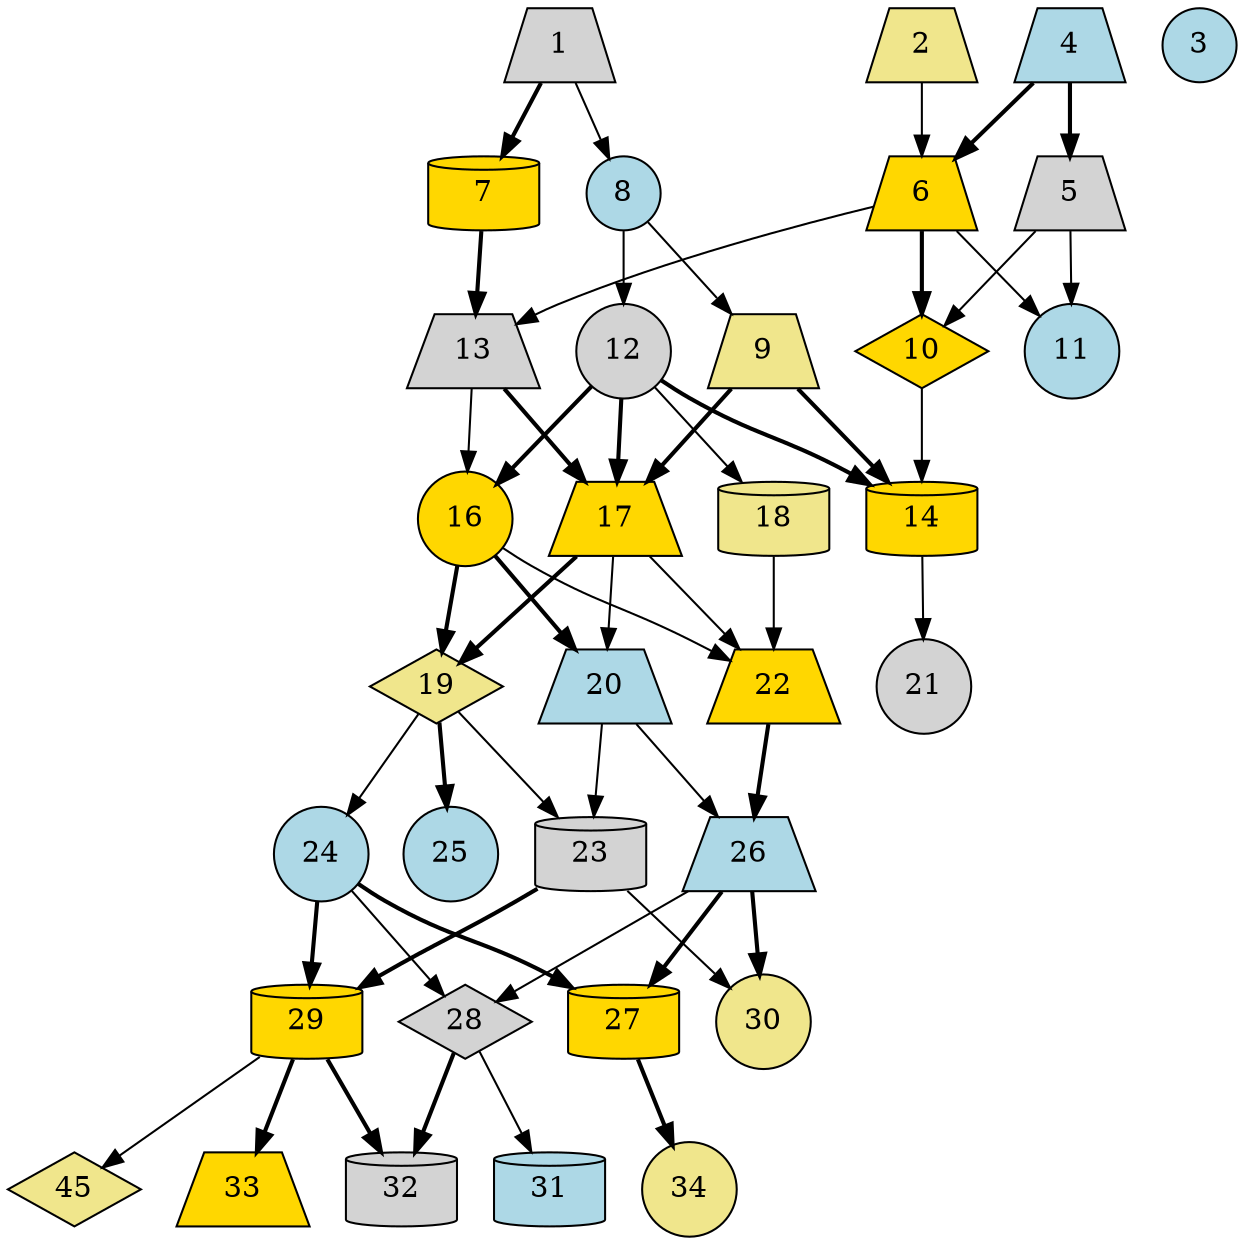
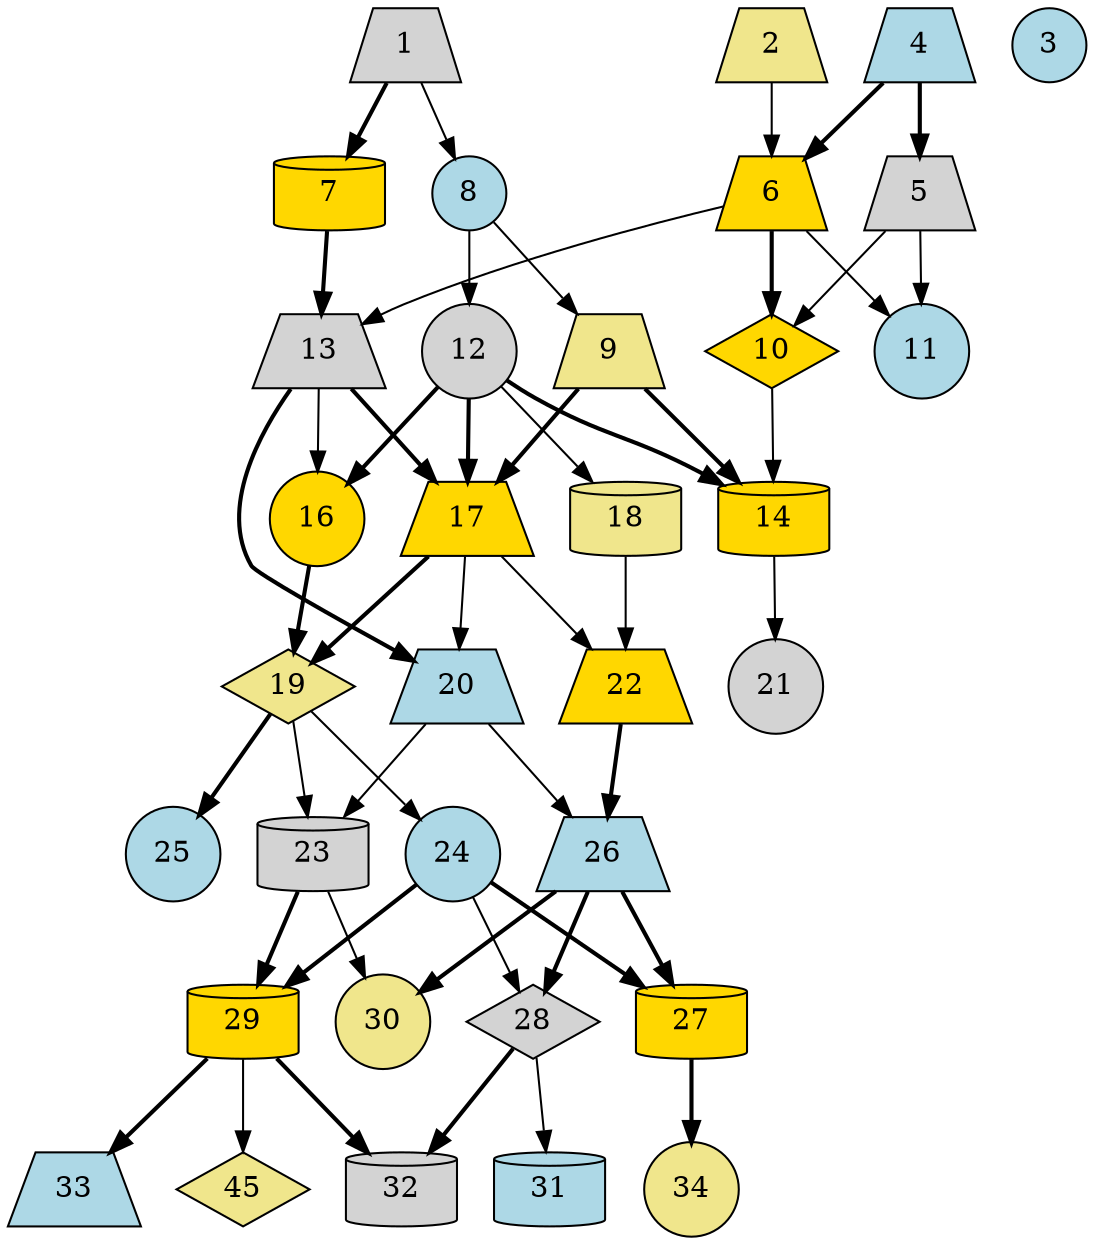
(522, 587) -> (247, 555)
(595, 598) -> none
(601, 941) -> (574, 924)
(243, 1189) -> (74, 1189)
